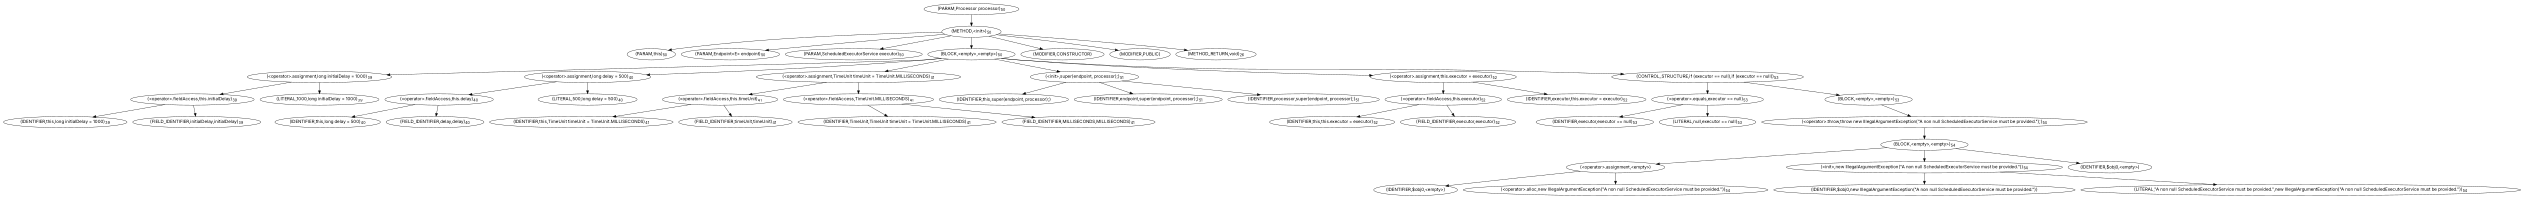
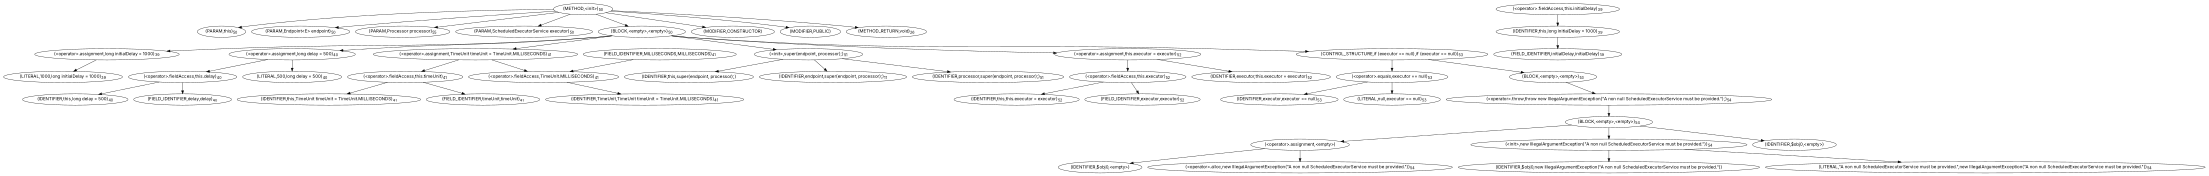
(1003, 9) -> (434, 31)
(971, 19) -> (498, 20)
(257, 88) -> none
(1201, 99) -> (886, 76)
(194, 109) -> (1558, 41)
(967, 111) -> (603, 65)
